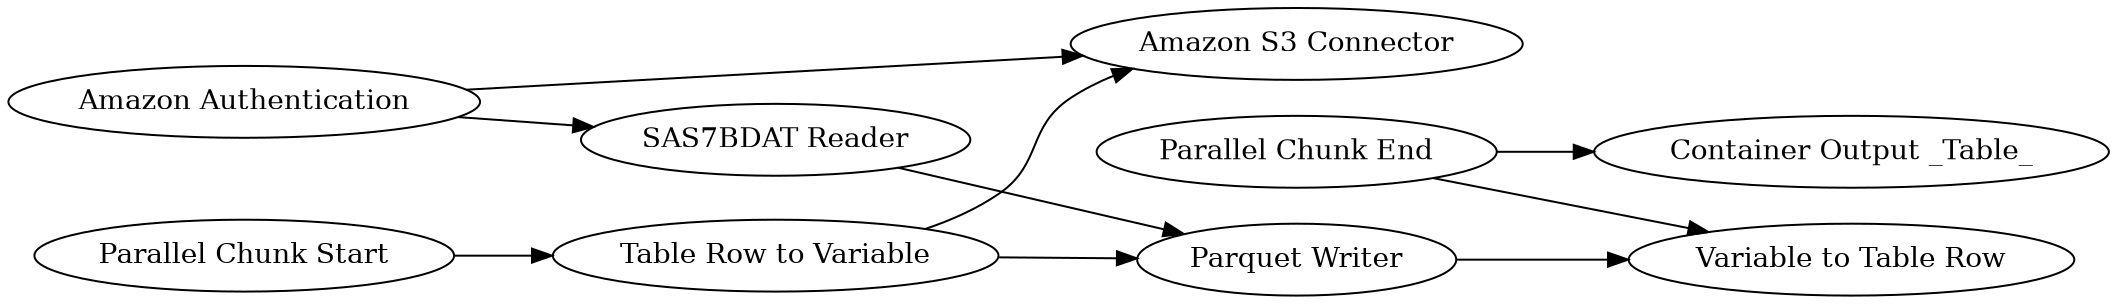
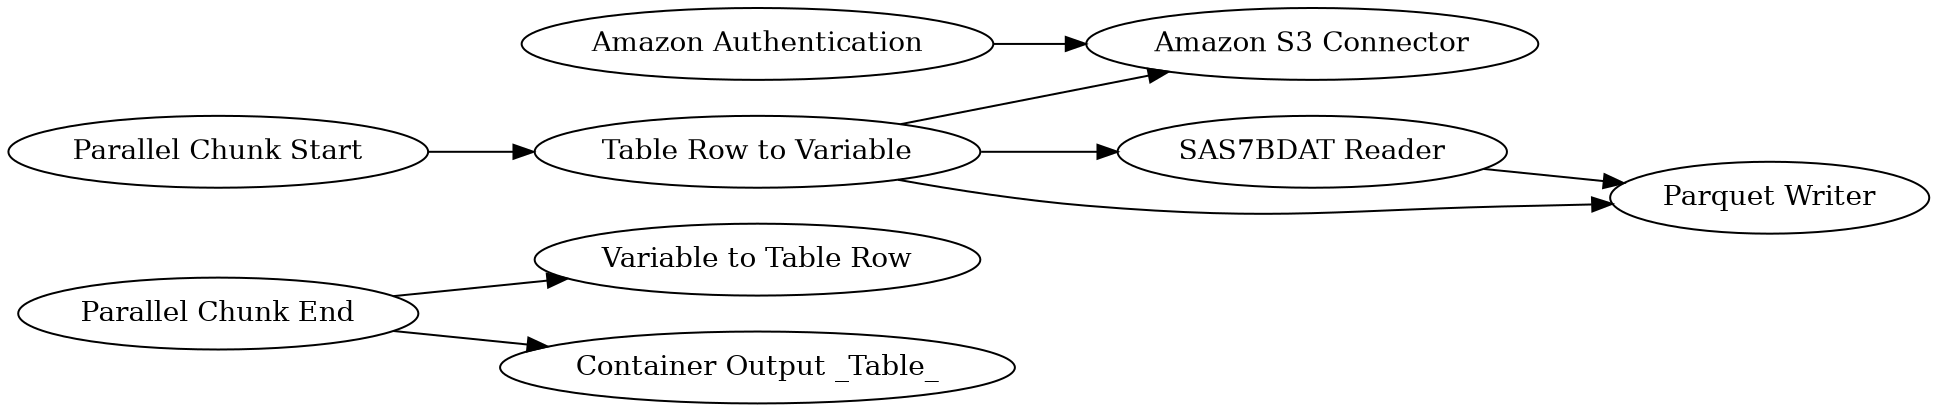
(516, 121) -> (1039, 152)
(1532, 260) -> none
